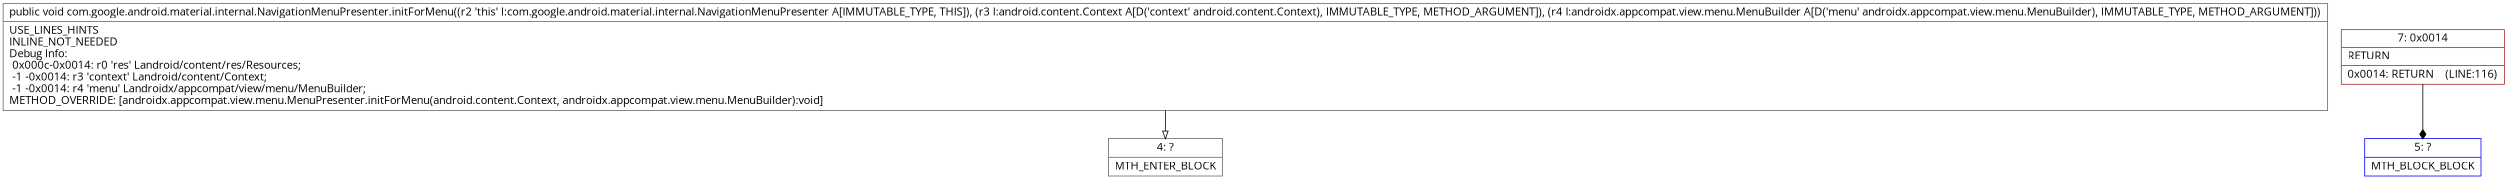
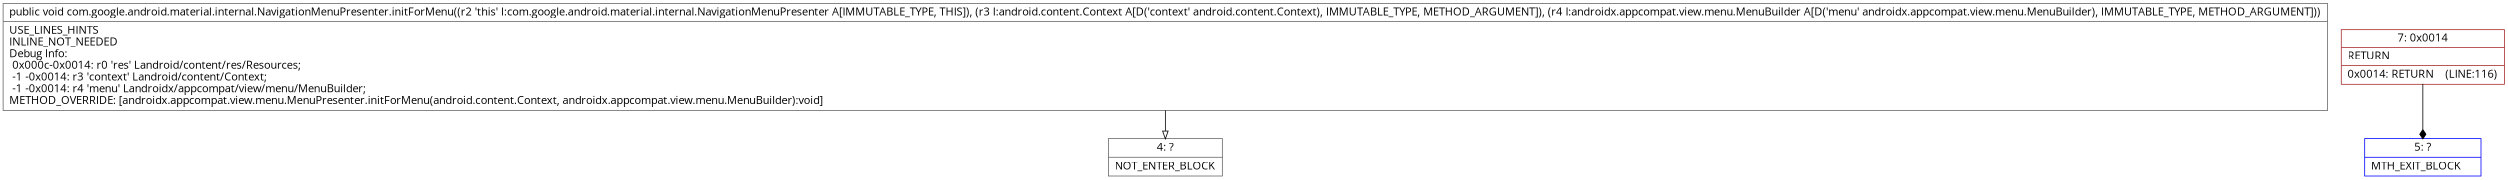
(1165, 166) -> (1165, 166)
(2423, 166) -> (2416, 166)
